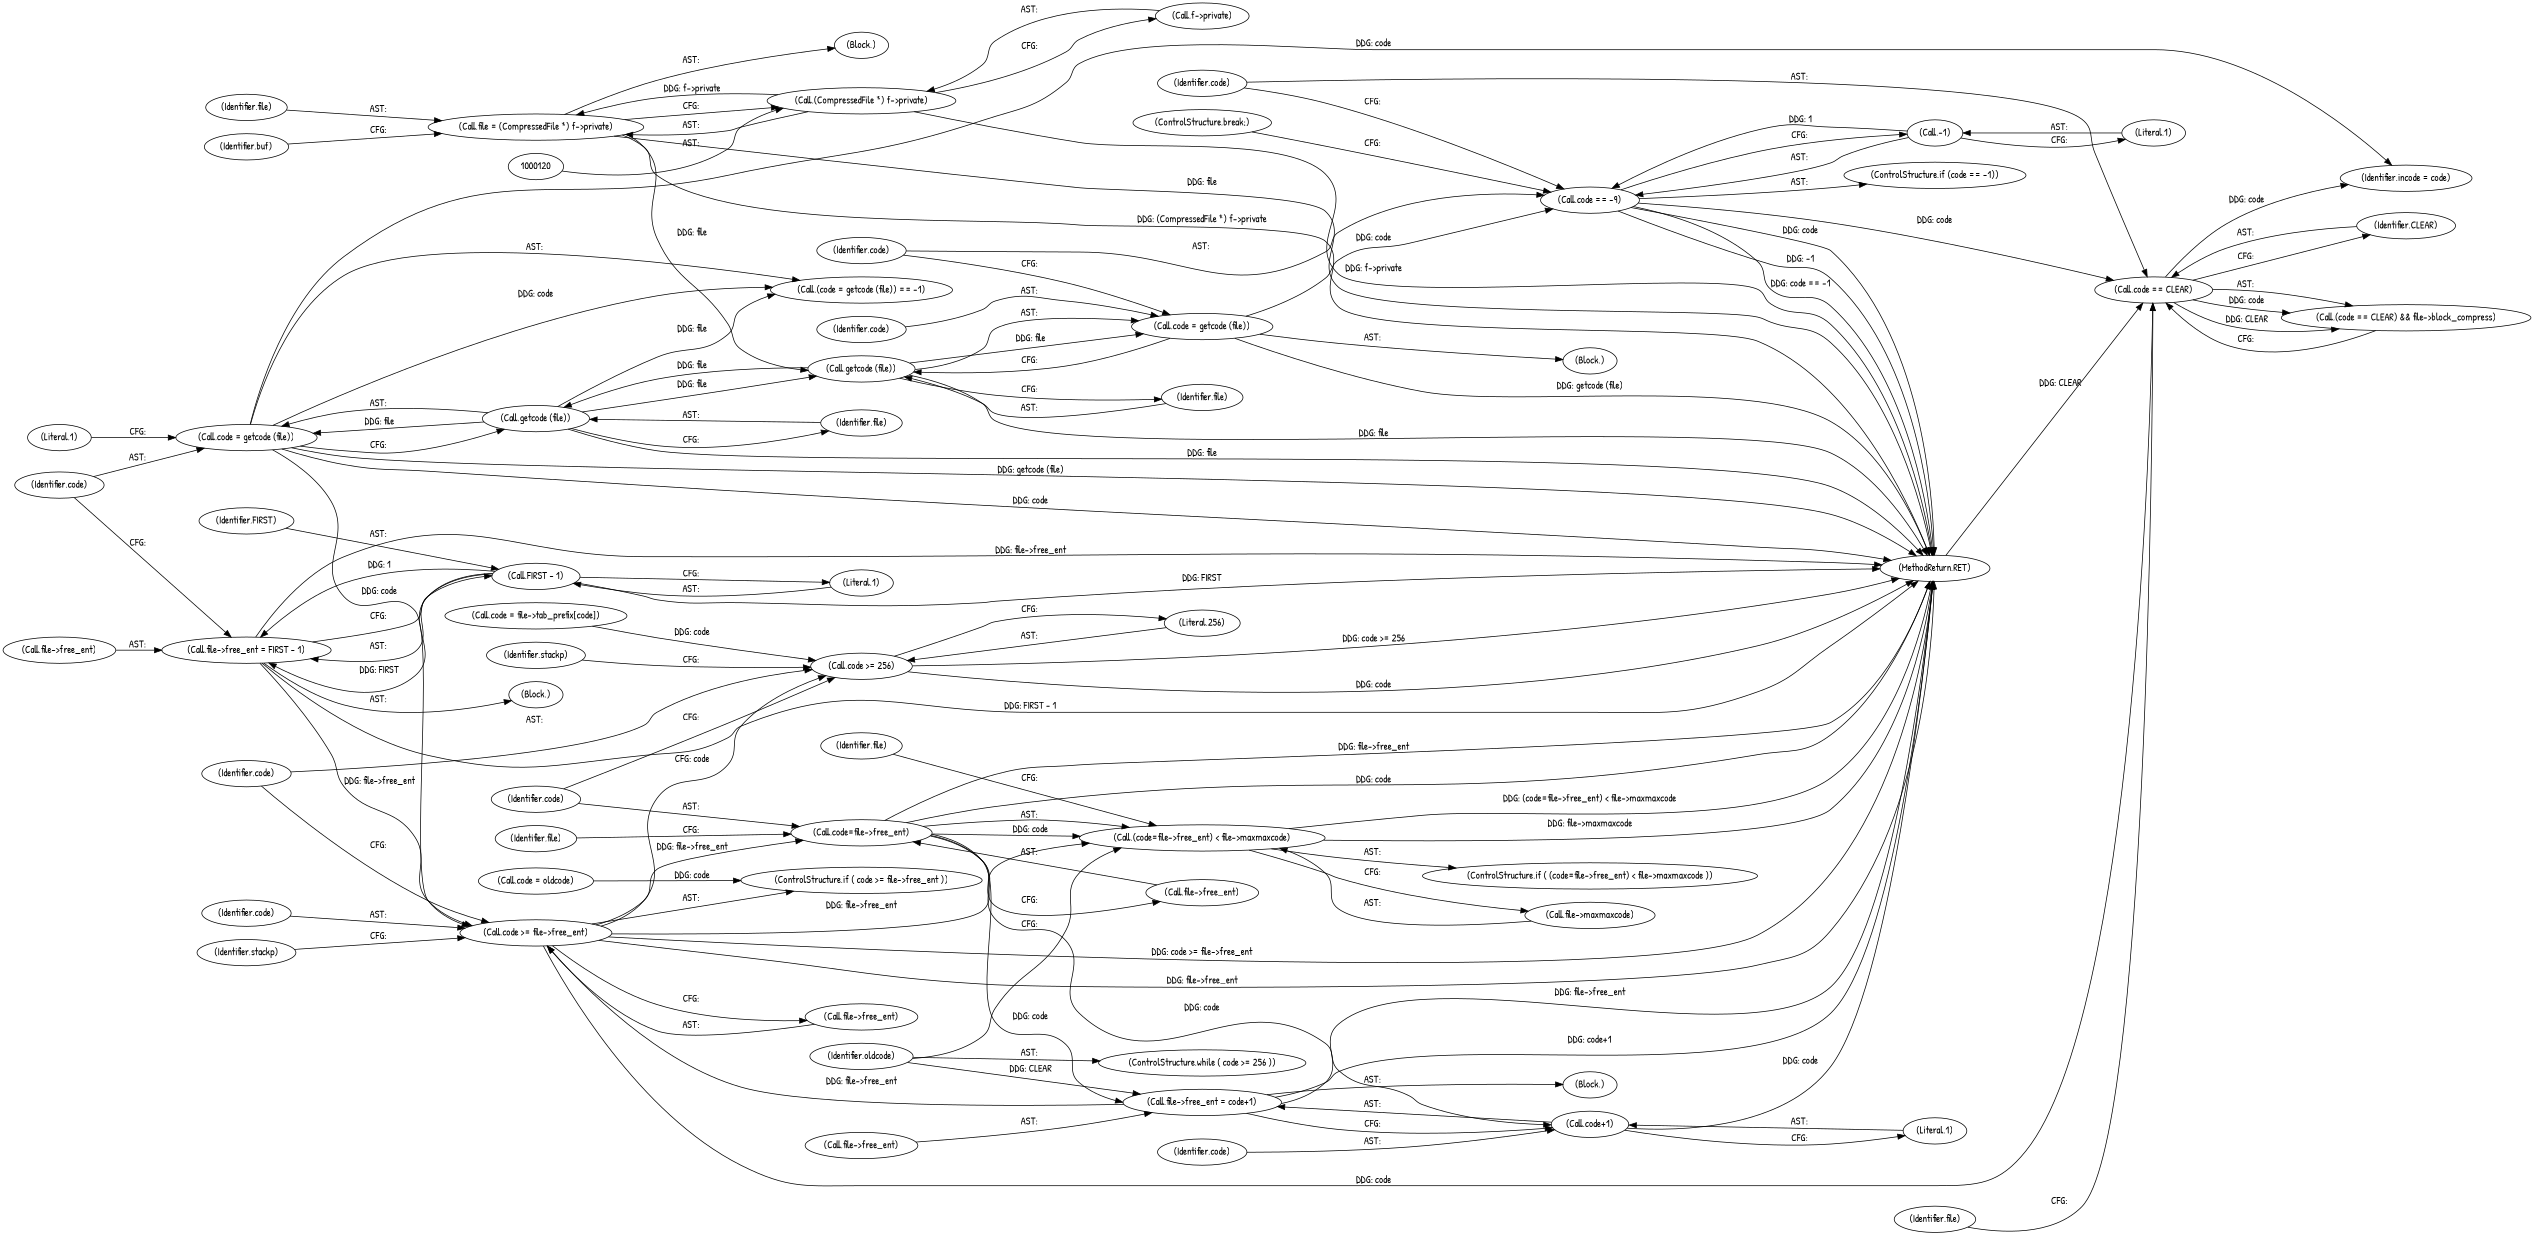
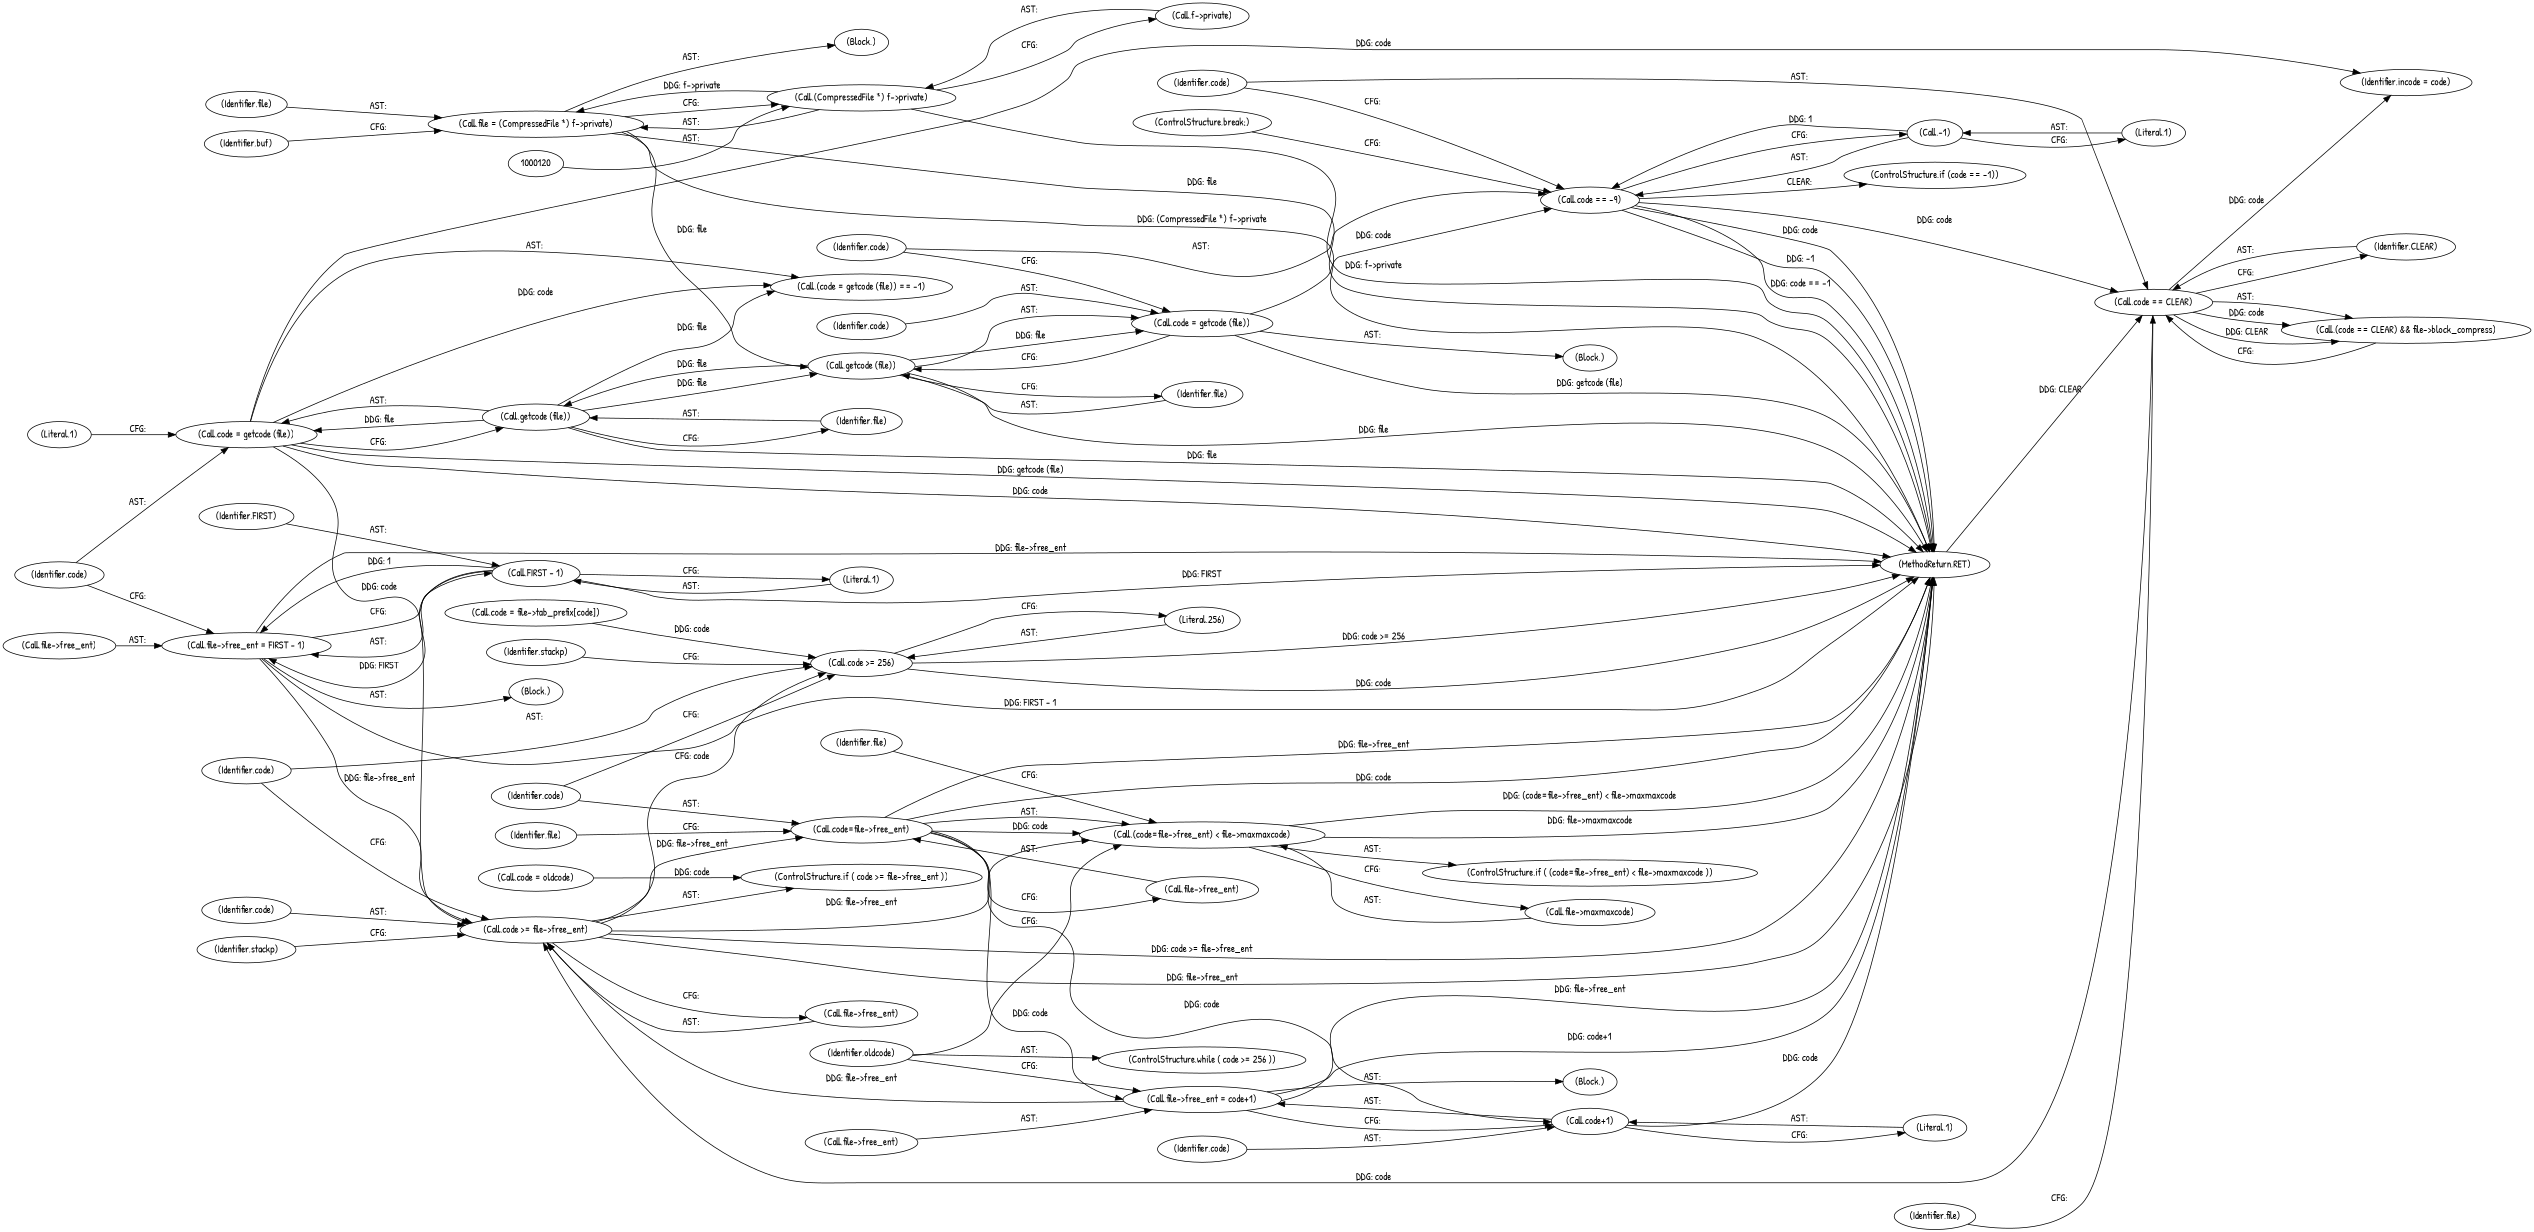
(1801, 182) -> (1801, 182)
(1031, 1069) -> (1031, 1066)
(1666, 1186) -> (1666, 1183)
